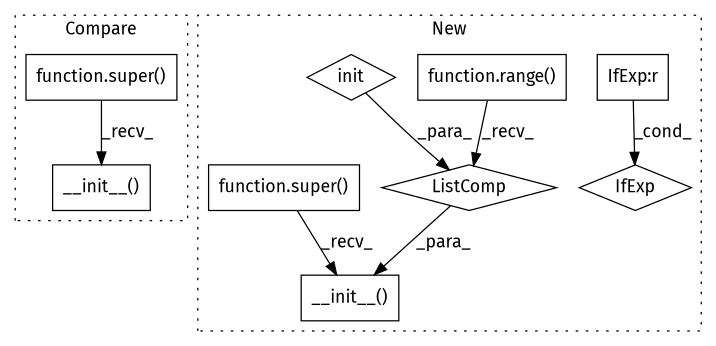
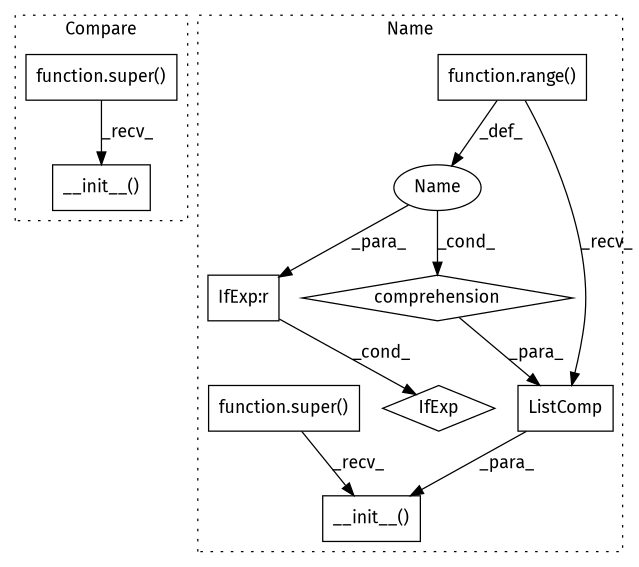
(450, 30) -> (410, 30)
(351, 77) -> (437, 298)
none -> (437, 188)
(469, 188) -> (566, 408)
